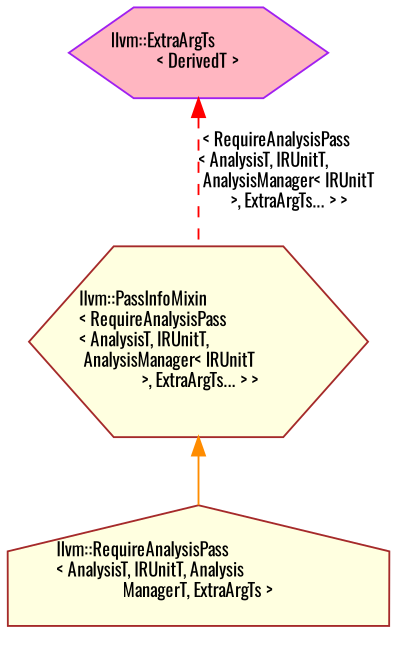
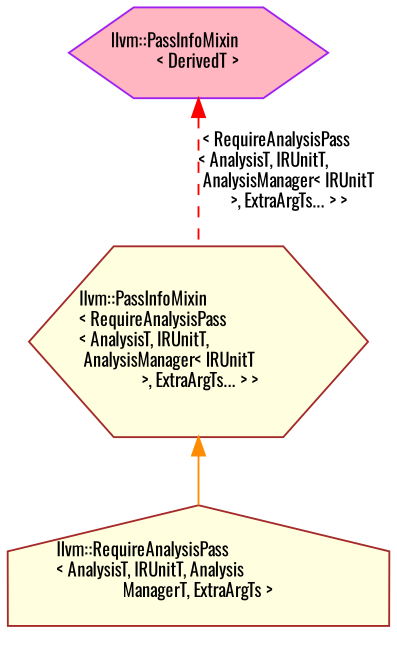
(199, 53) -> (199, 53)
